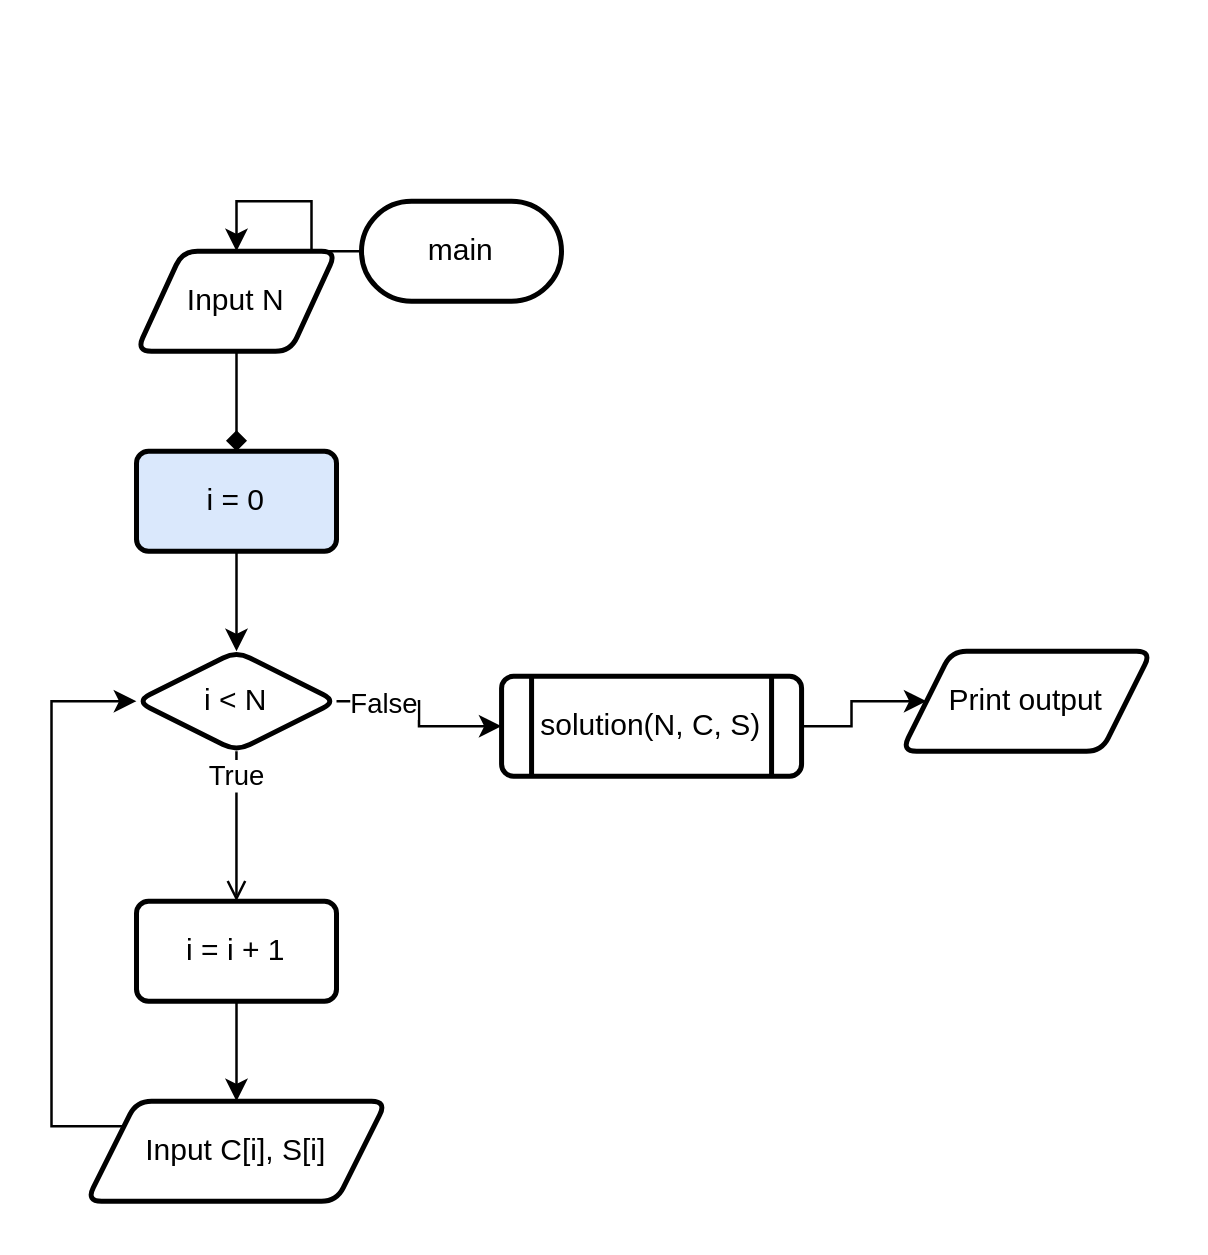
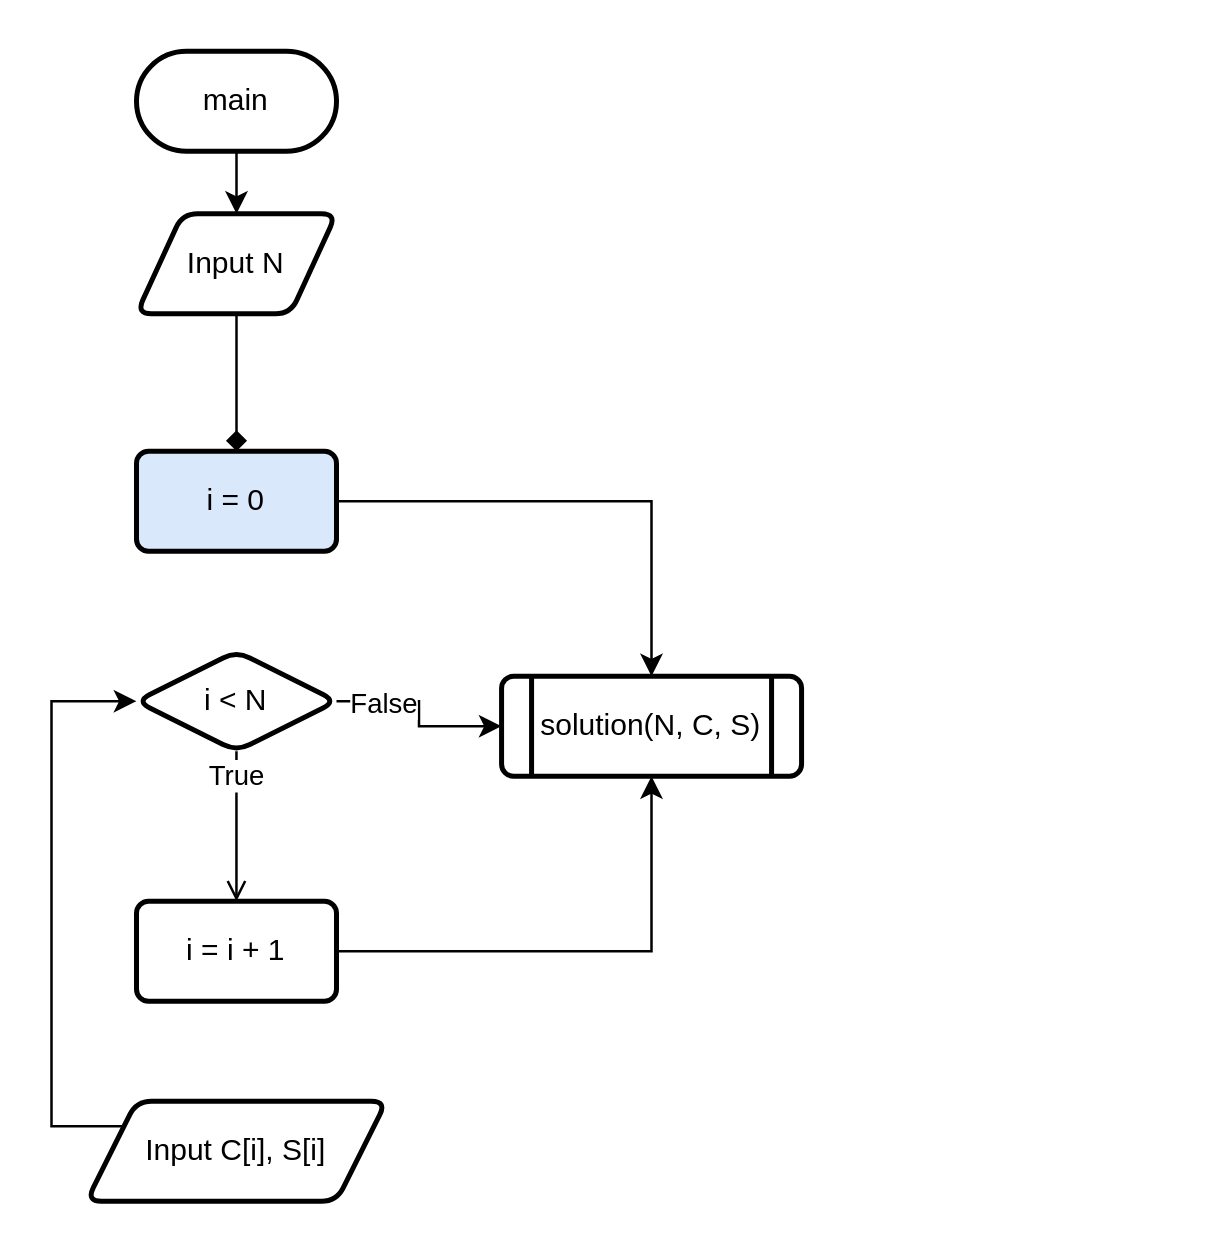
(461, 251) -> (236, 101)
(236, 301) -> (236, 264)
(236, 593) -> (573, 501)
(1026, 701) -> none
(851, 708) -> none
(236, 1043) -> (573, 951)
